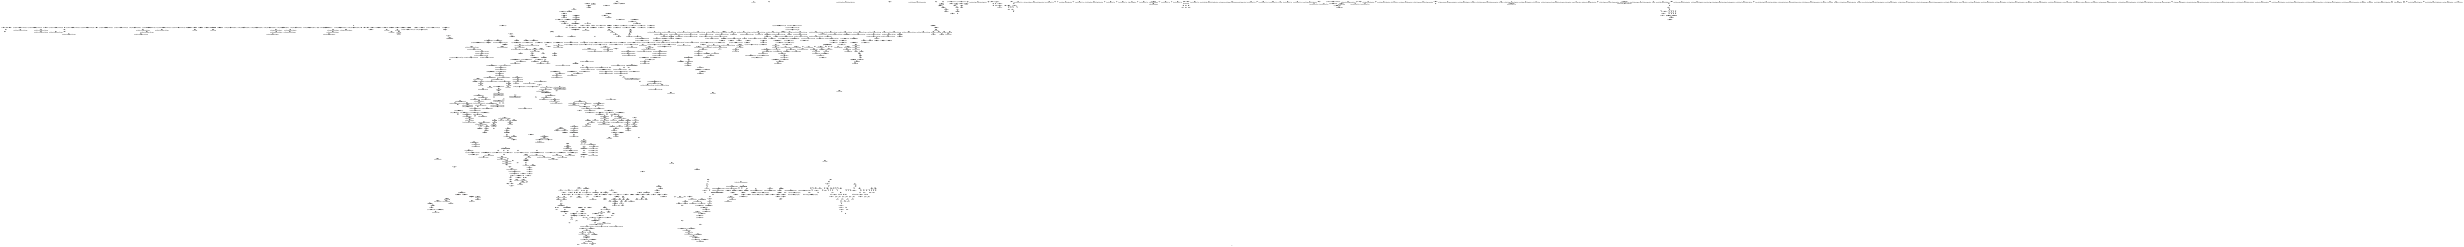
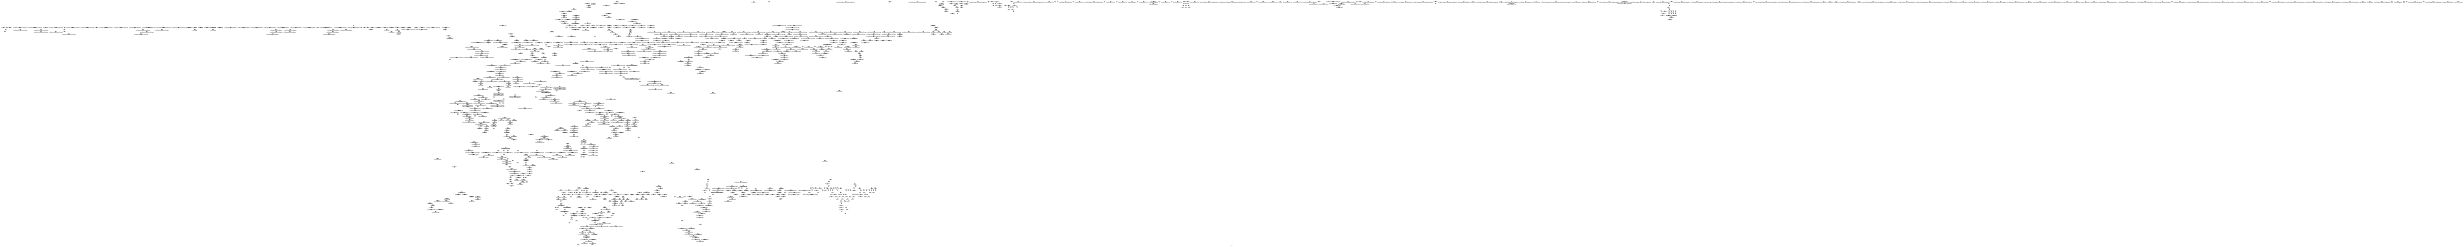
(856, 49) -> none
